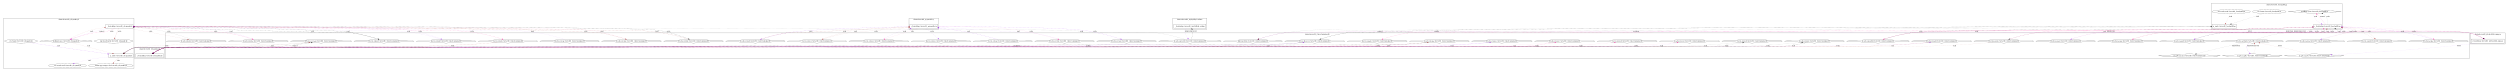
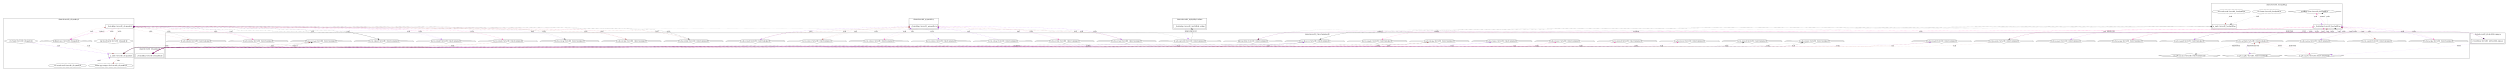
none -> (349, 27)
none -> (1044, 31)
(1878, 41) -> none
none -> (2287, 46)
(946, 47) -> (728, 47)
(91, 59) -> (93, 61)
